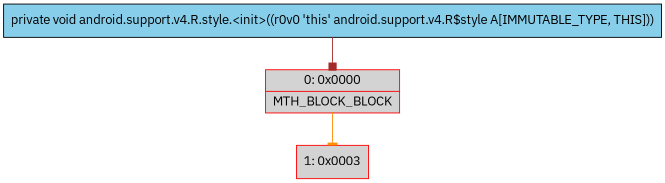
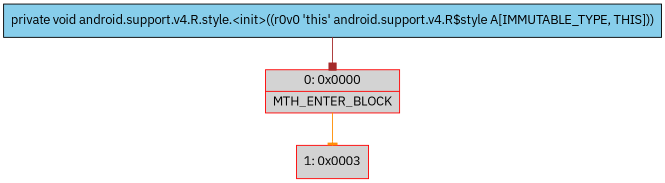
(333, 102) -> (333, 102)
